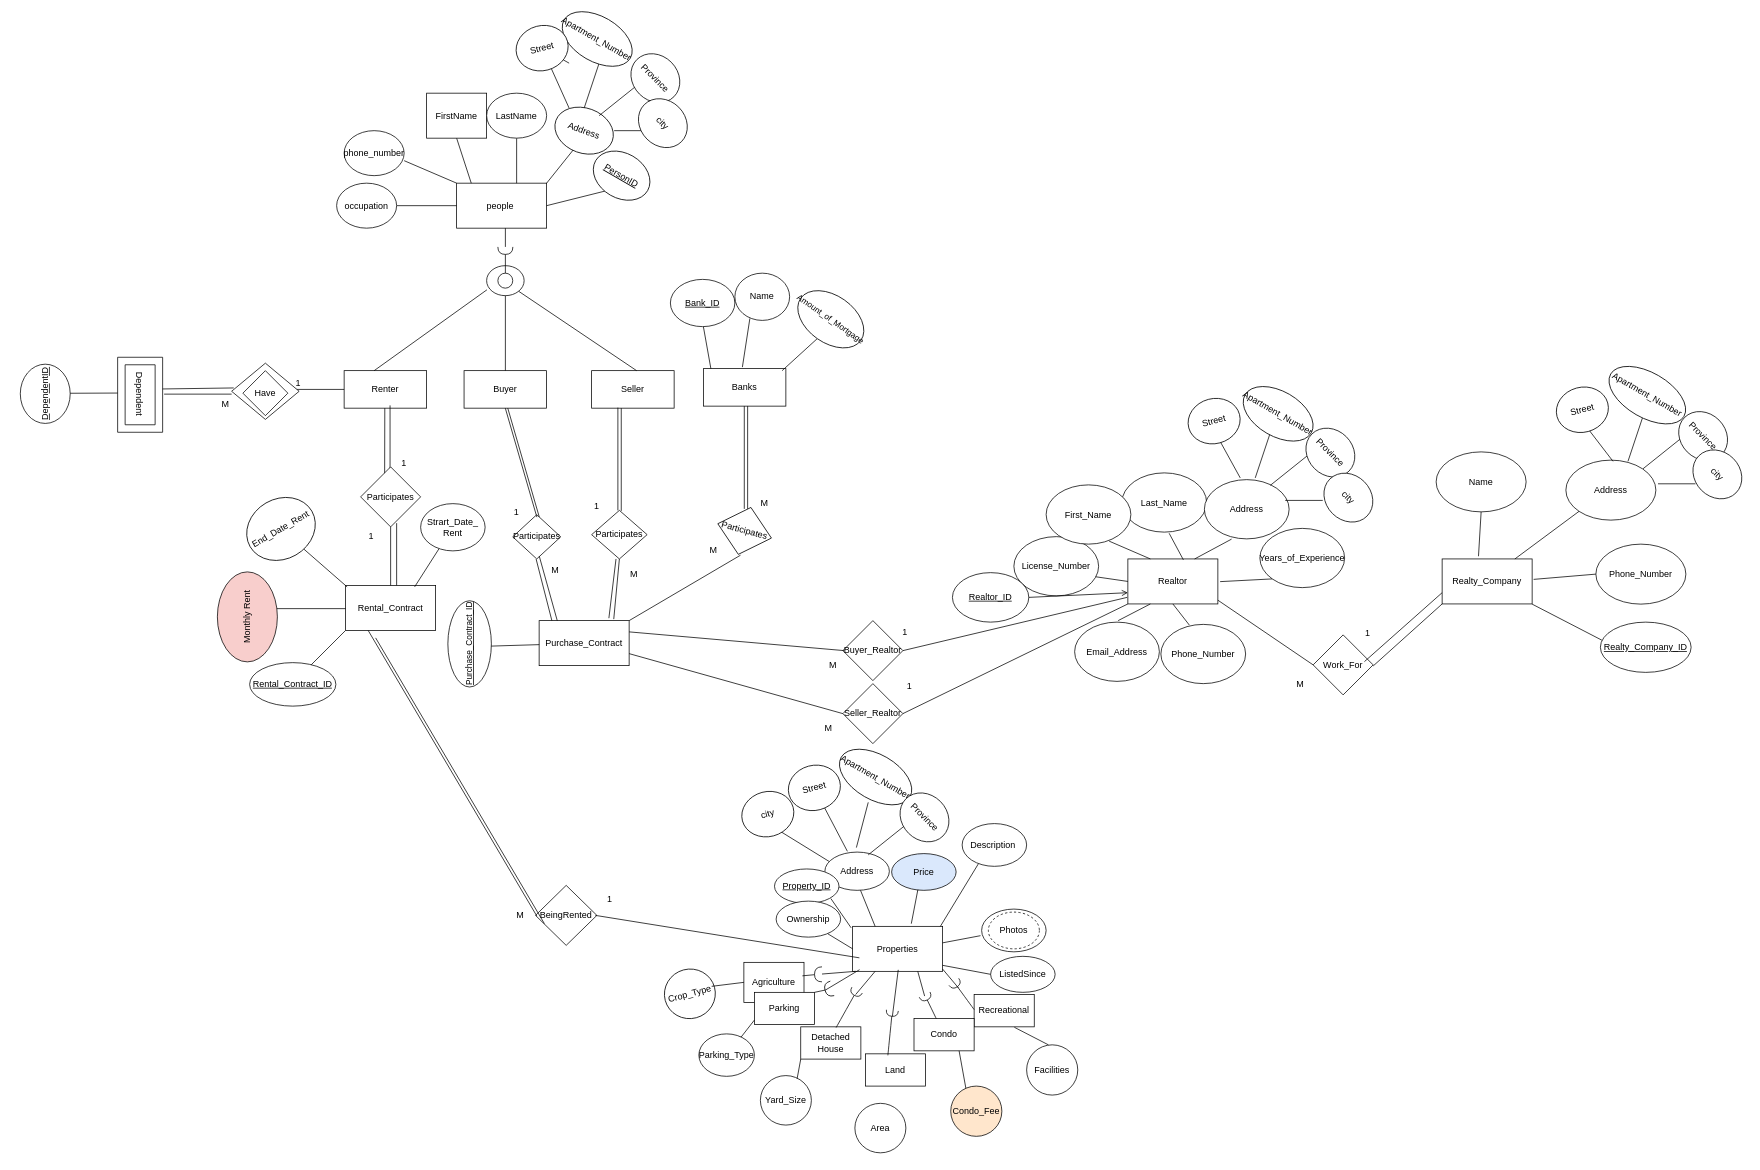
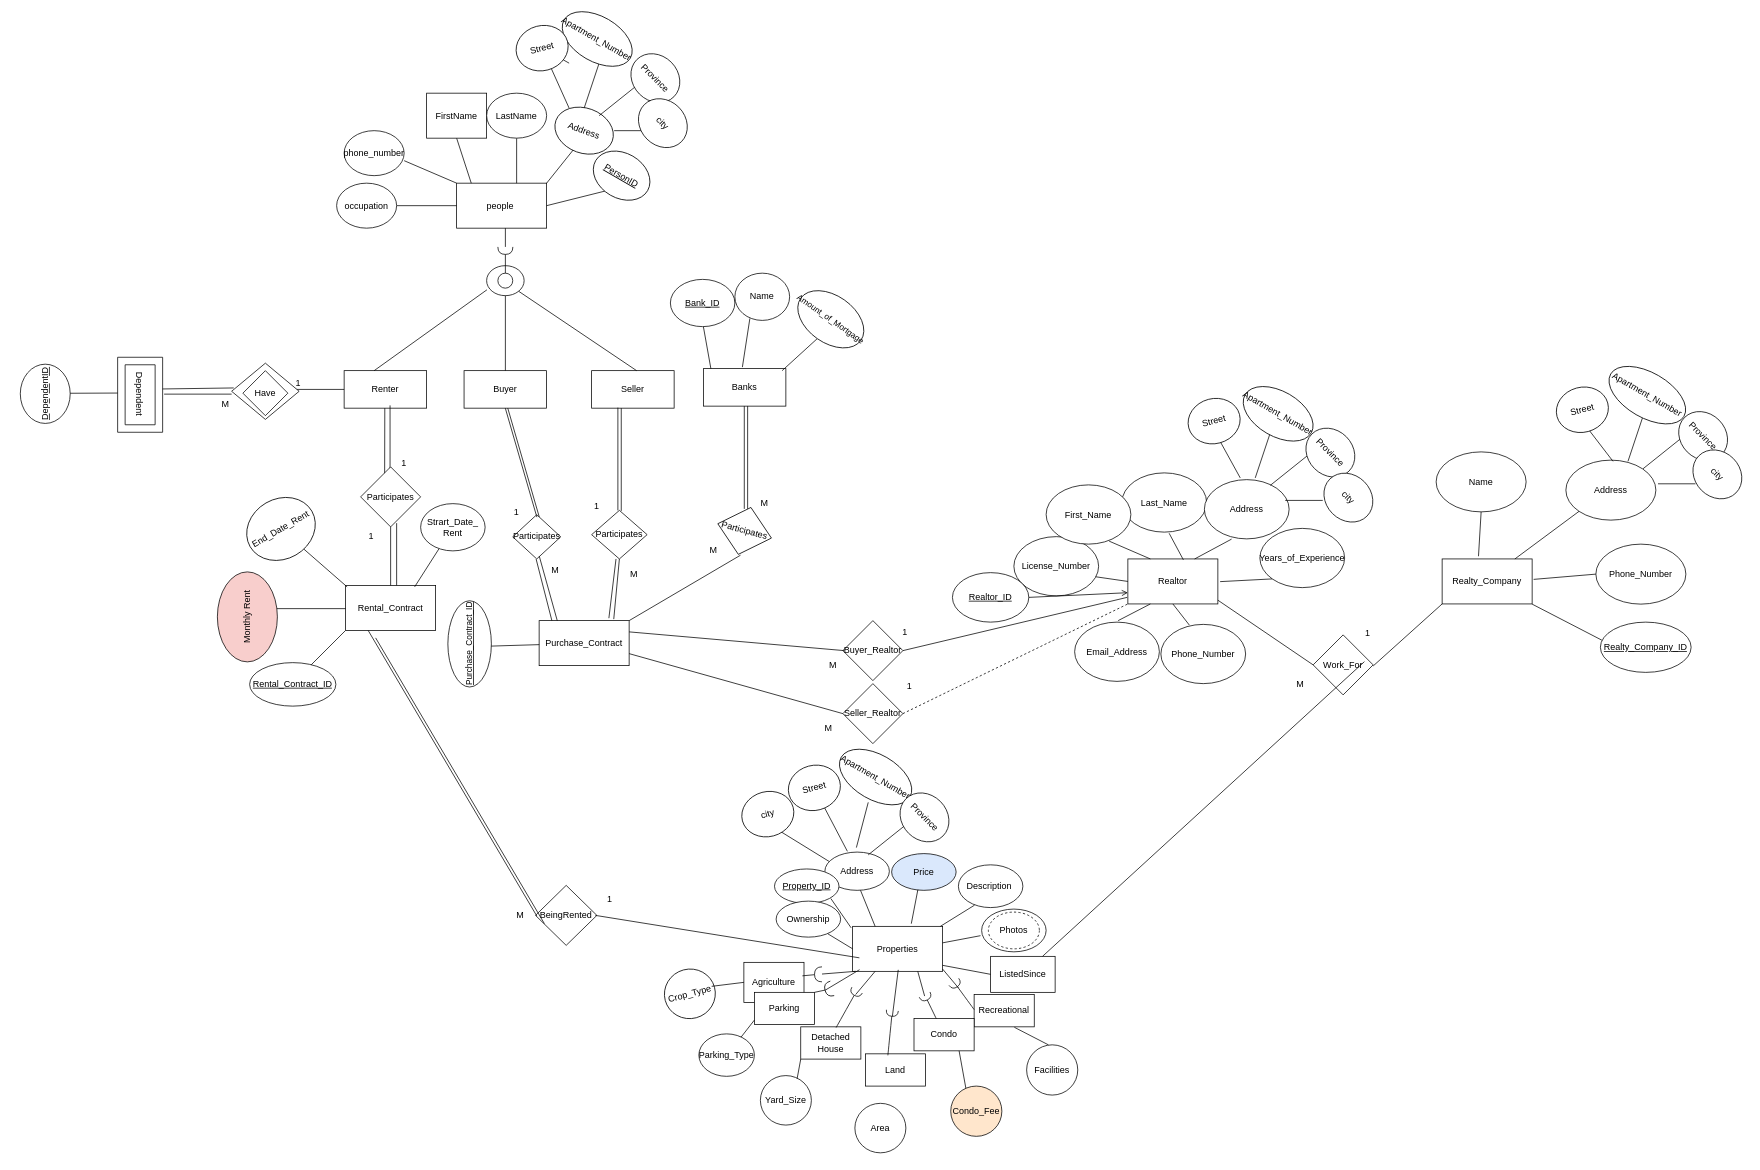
(1403, 627) -> (1203, 809)
(1014, 659) -> (1014, 659)
(994, 845) -> (990, 886)
(1023, 974) -> (1023, 974)
